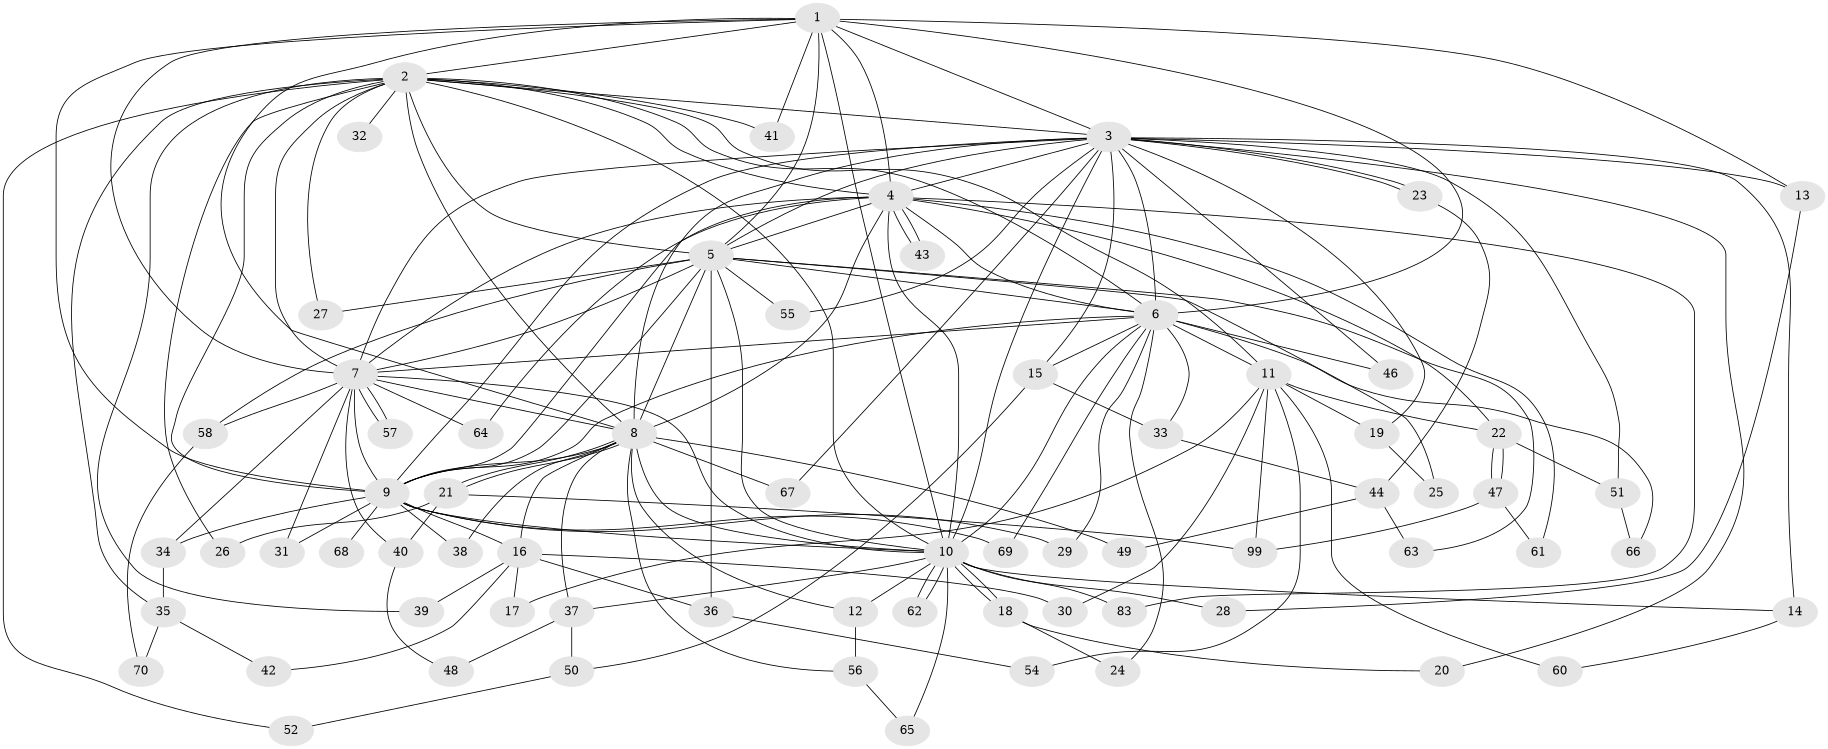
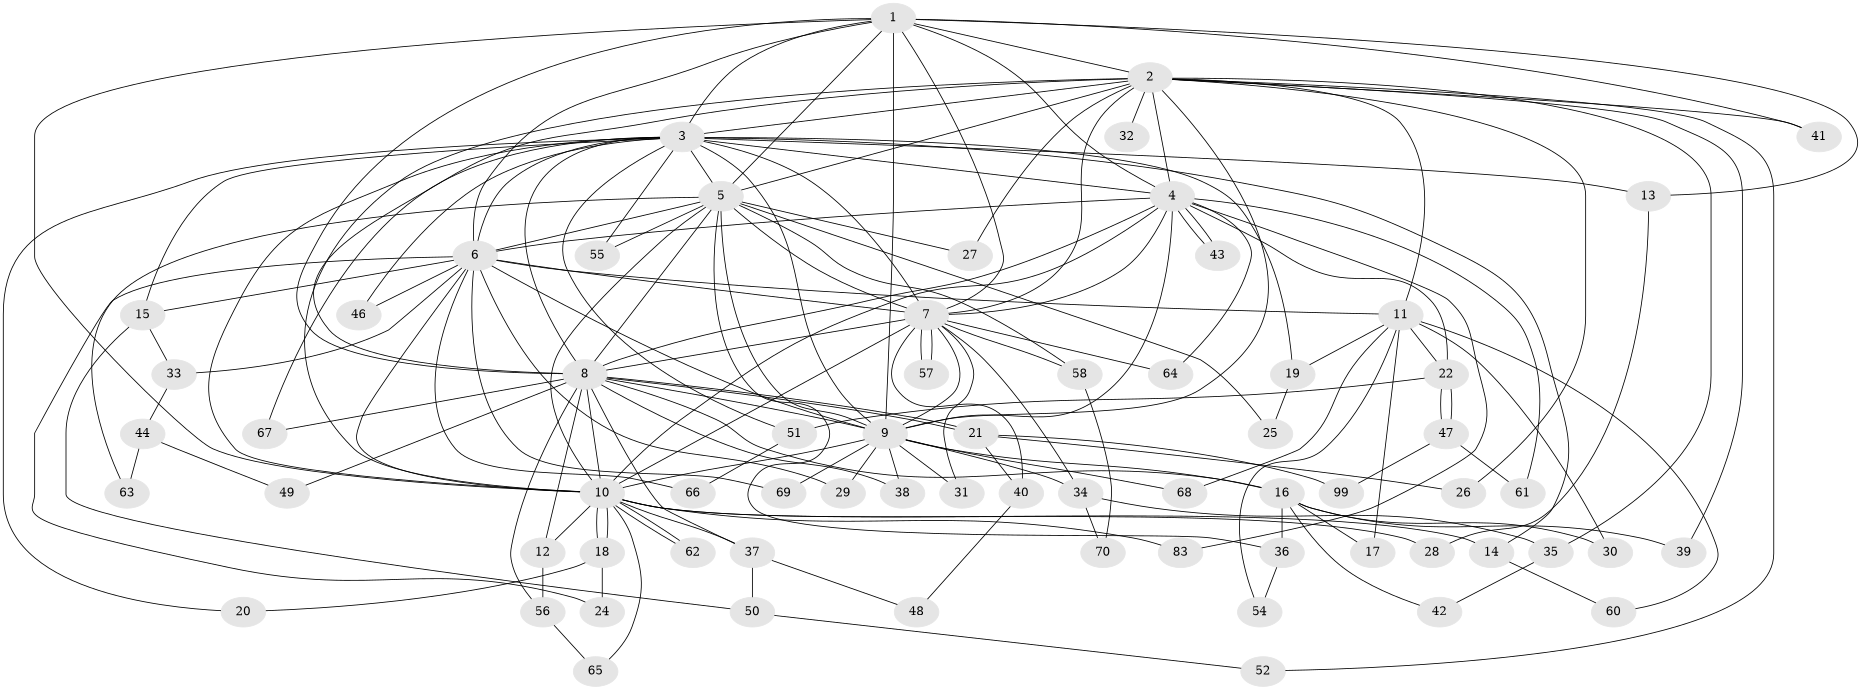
(718, 153) -> none
(1420, 196) -> none
(801, 226) -> none
(1262, 467) -> (1317, 432)
(152, 642) -> (1092, 523)
